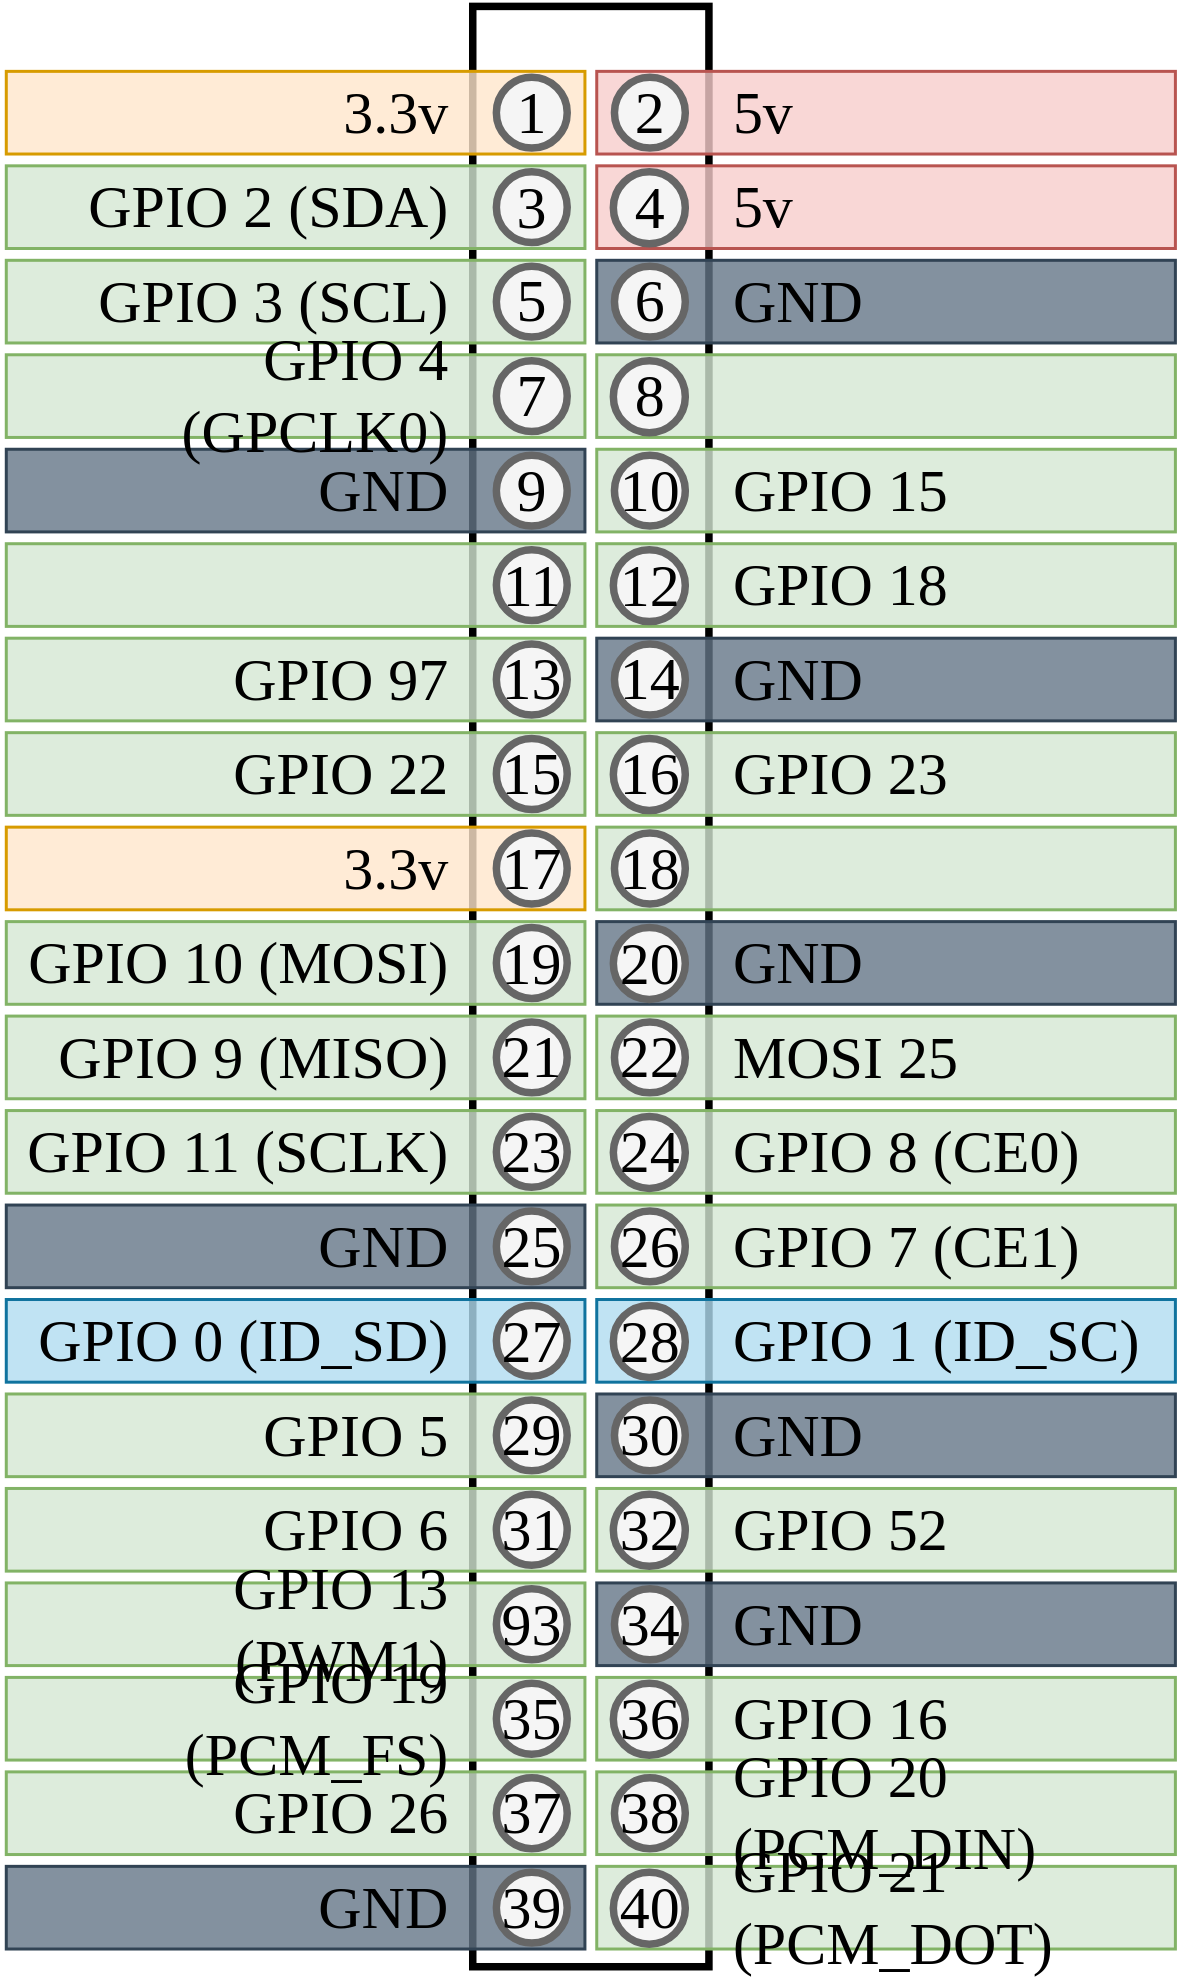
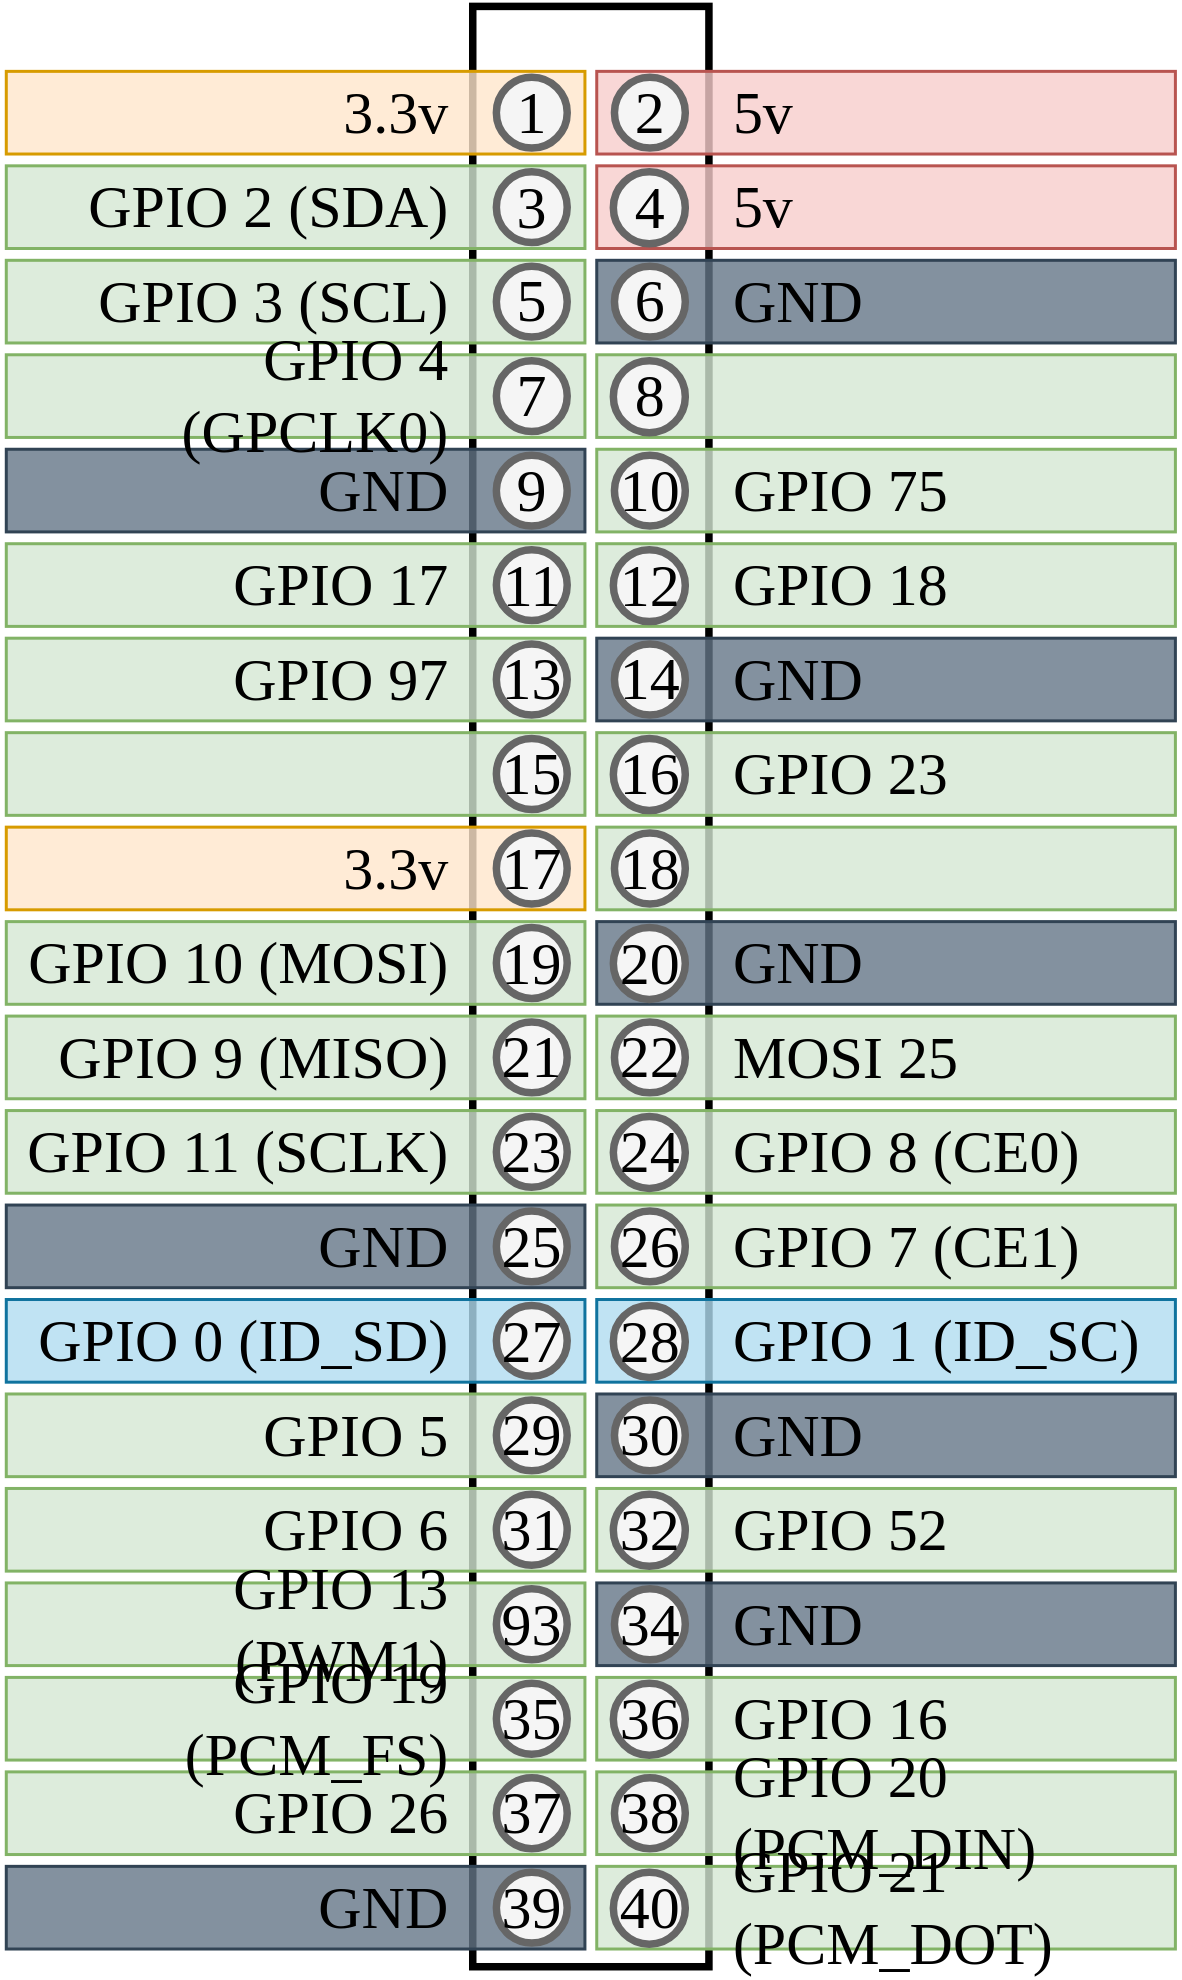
(843, 491) -> (843, 491)
none -> (237, 585)
(237, 774) -> none
